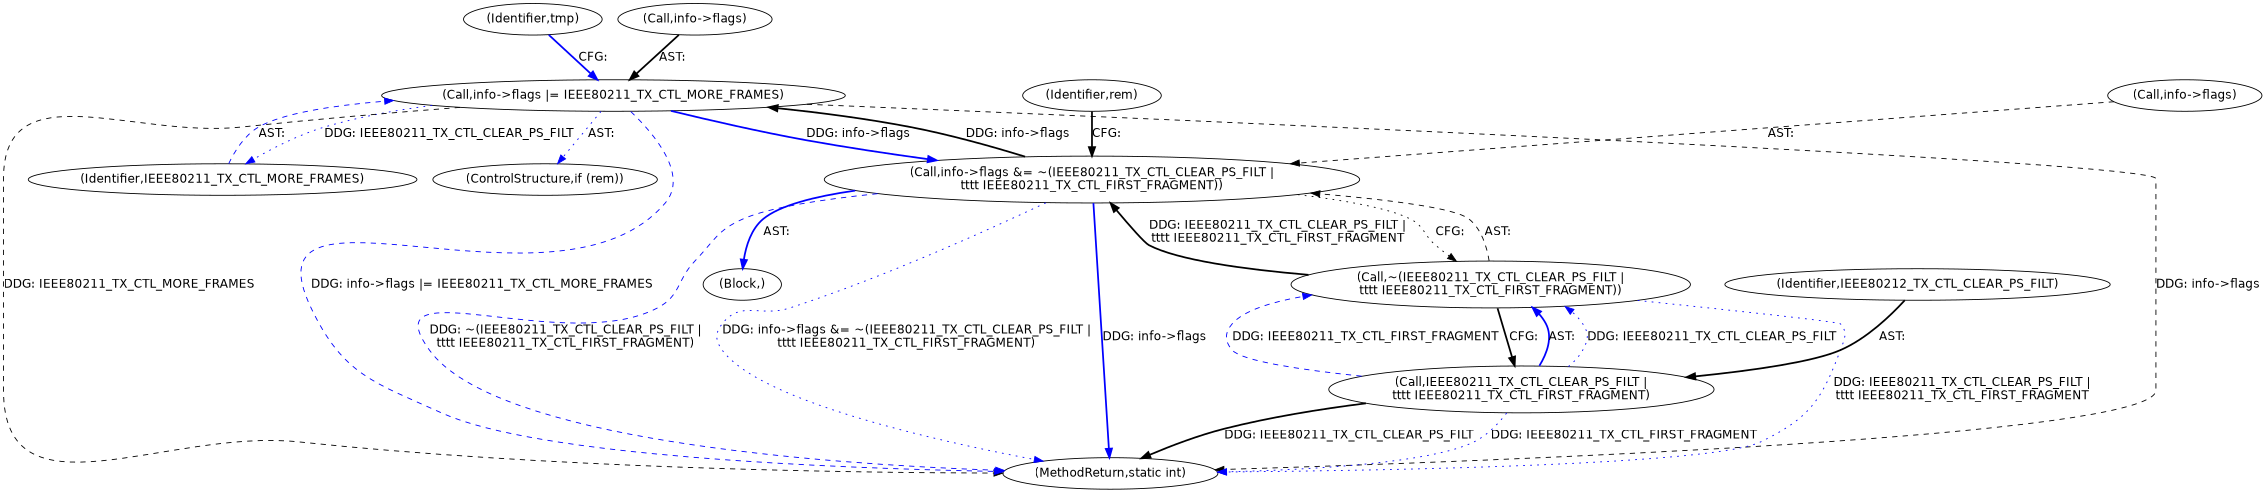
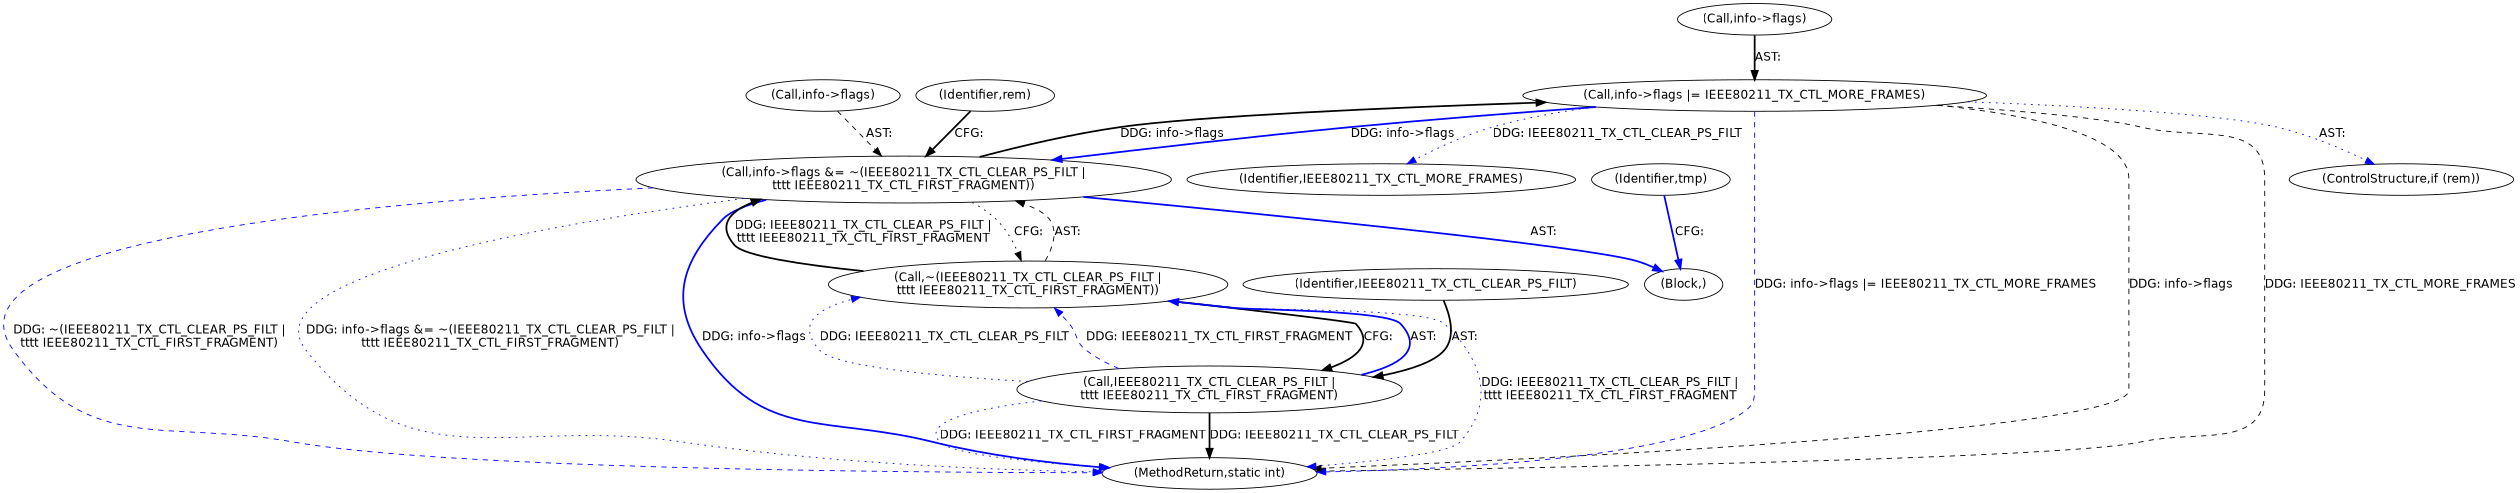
(570, 54) -> (1671, 228)
(297, 114) -> none
(1918, 284) -> (1436, 284)
